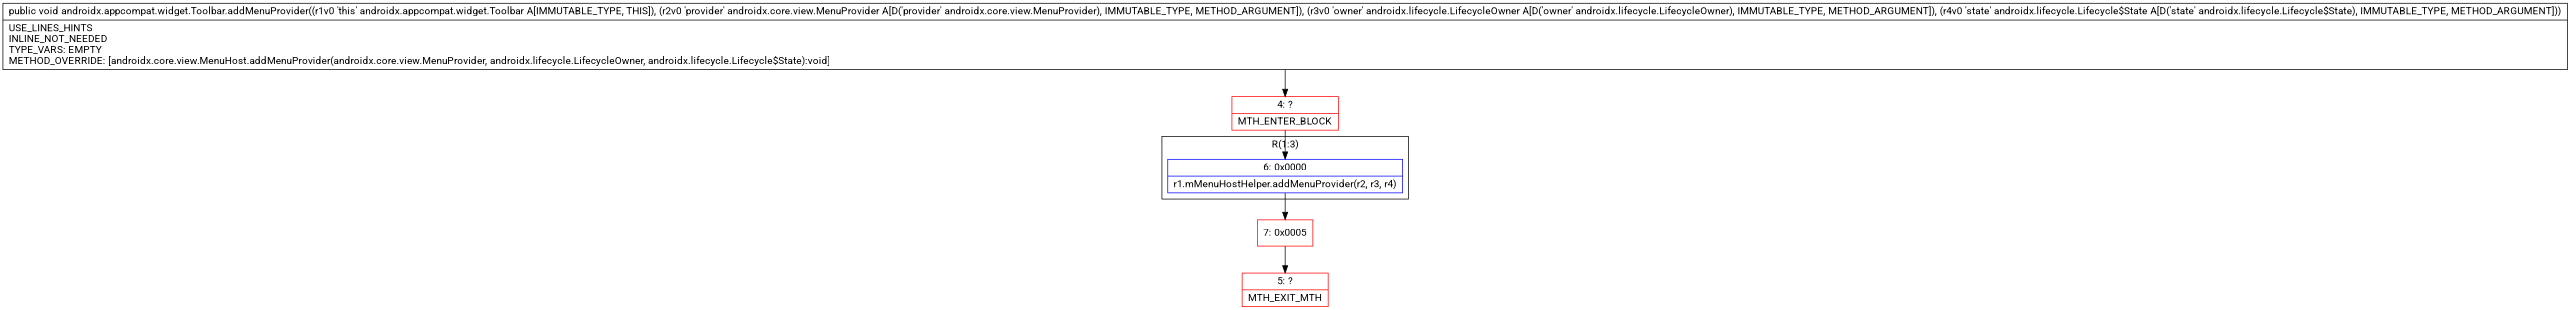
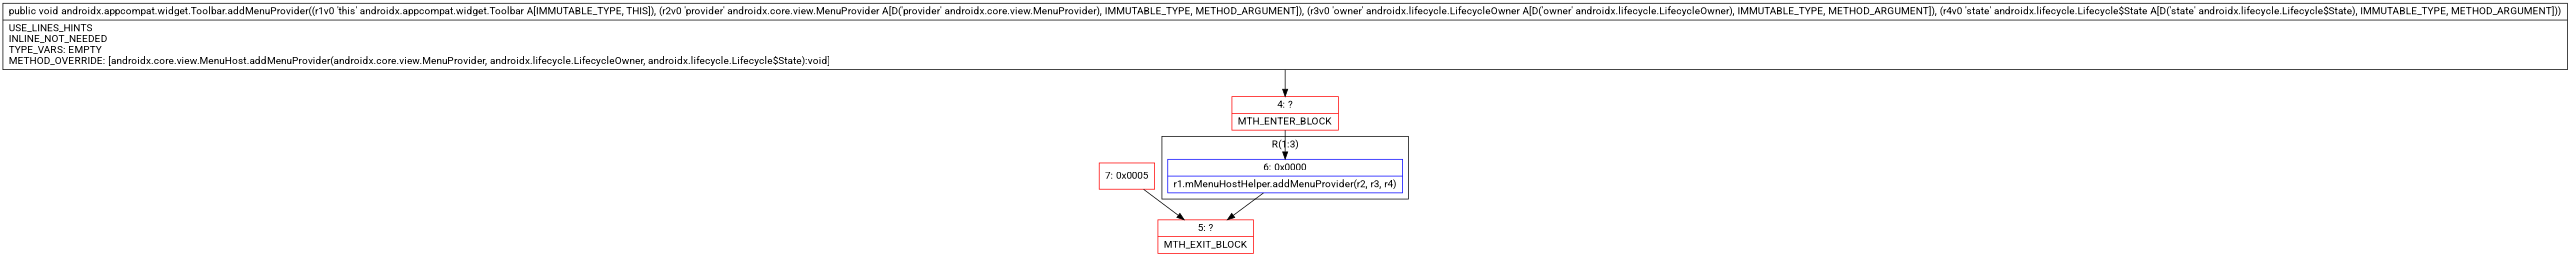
(1285, 204) -> (1248, 204)
(1285, 298) -> (1206, 245)
